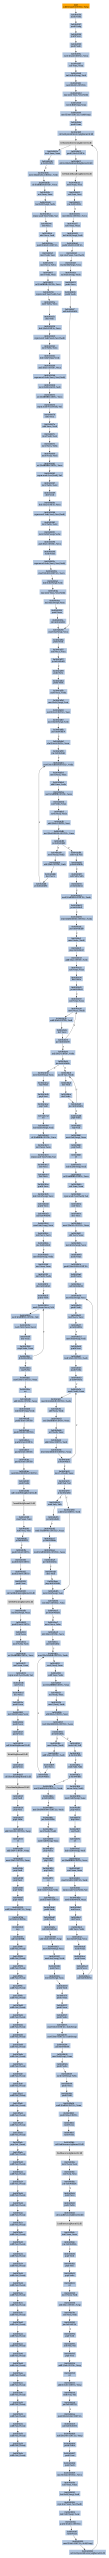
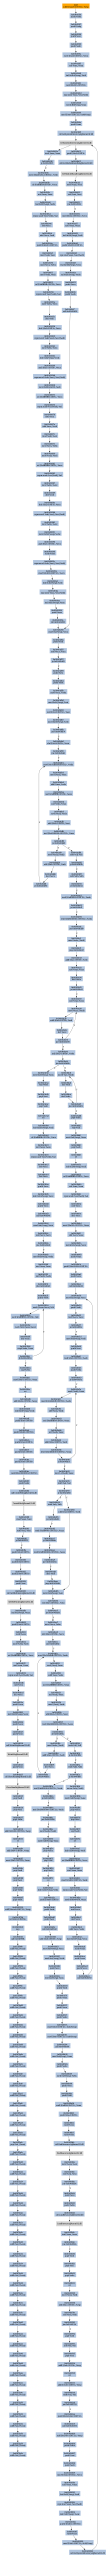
none -> (69, 2138)
